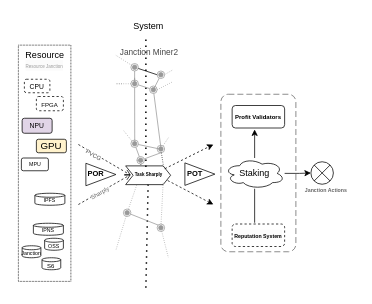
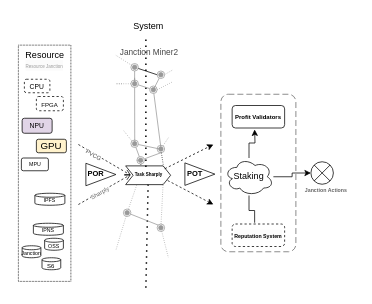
(255, 173) -> (249, 177)
